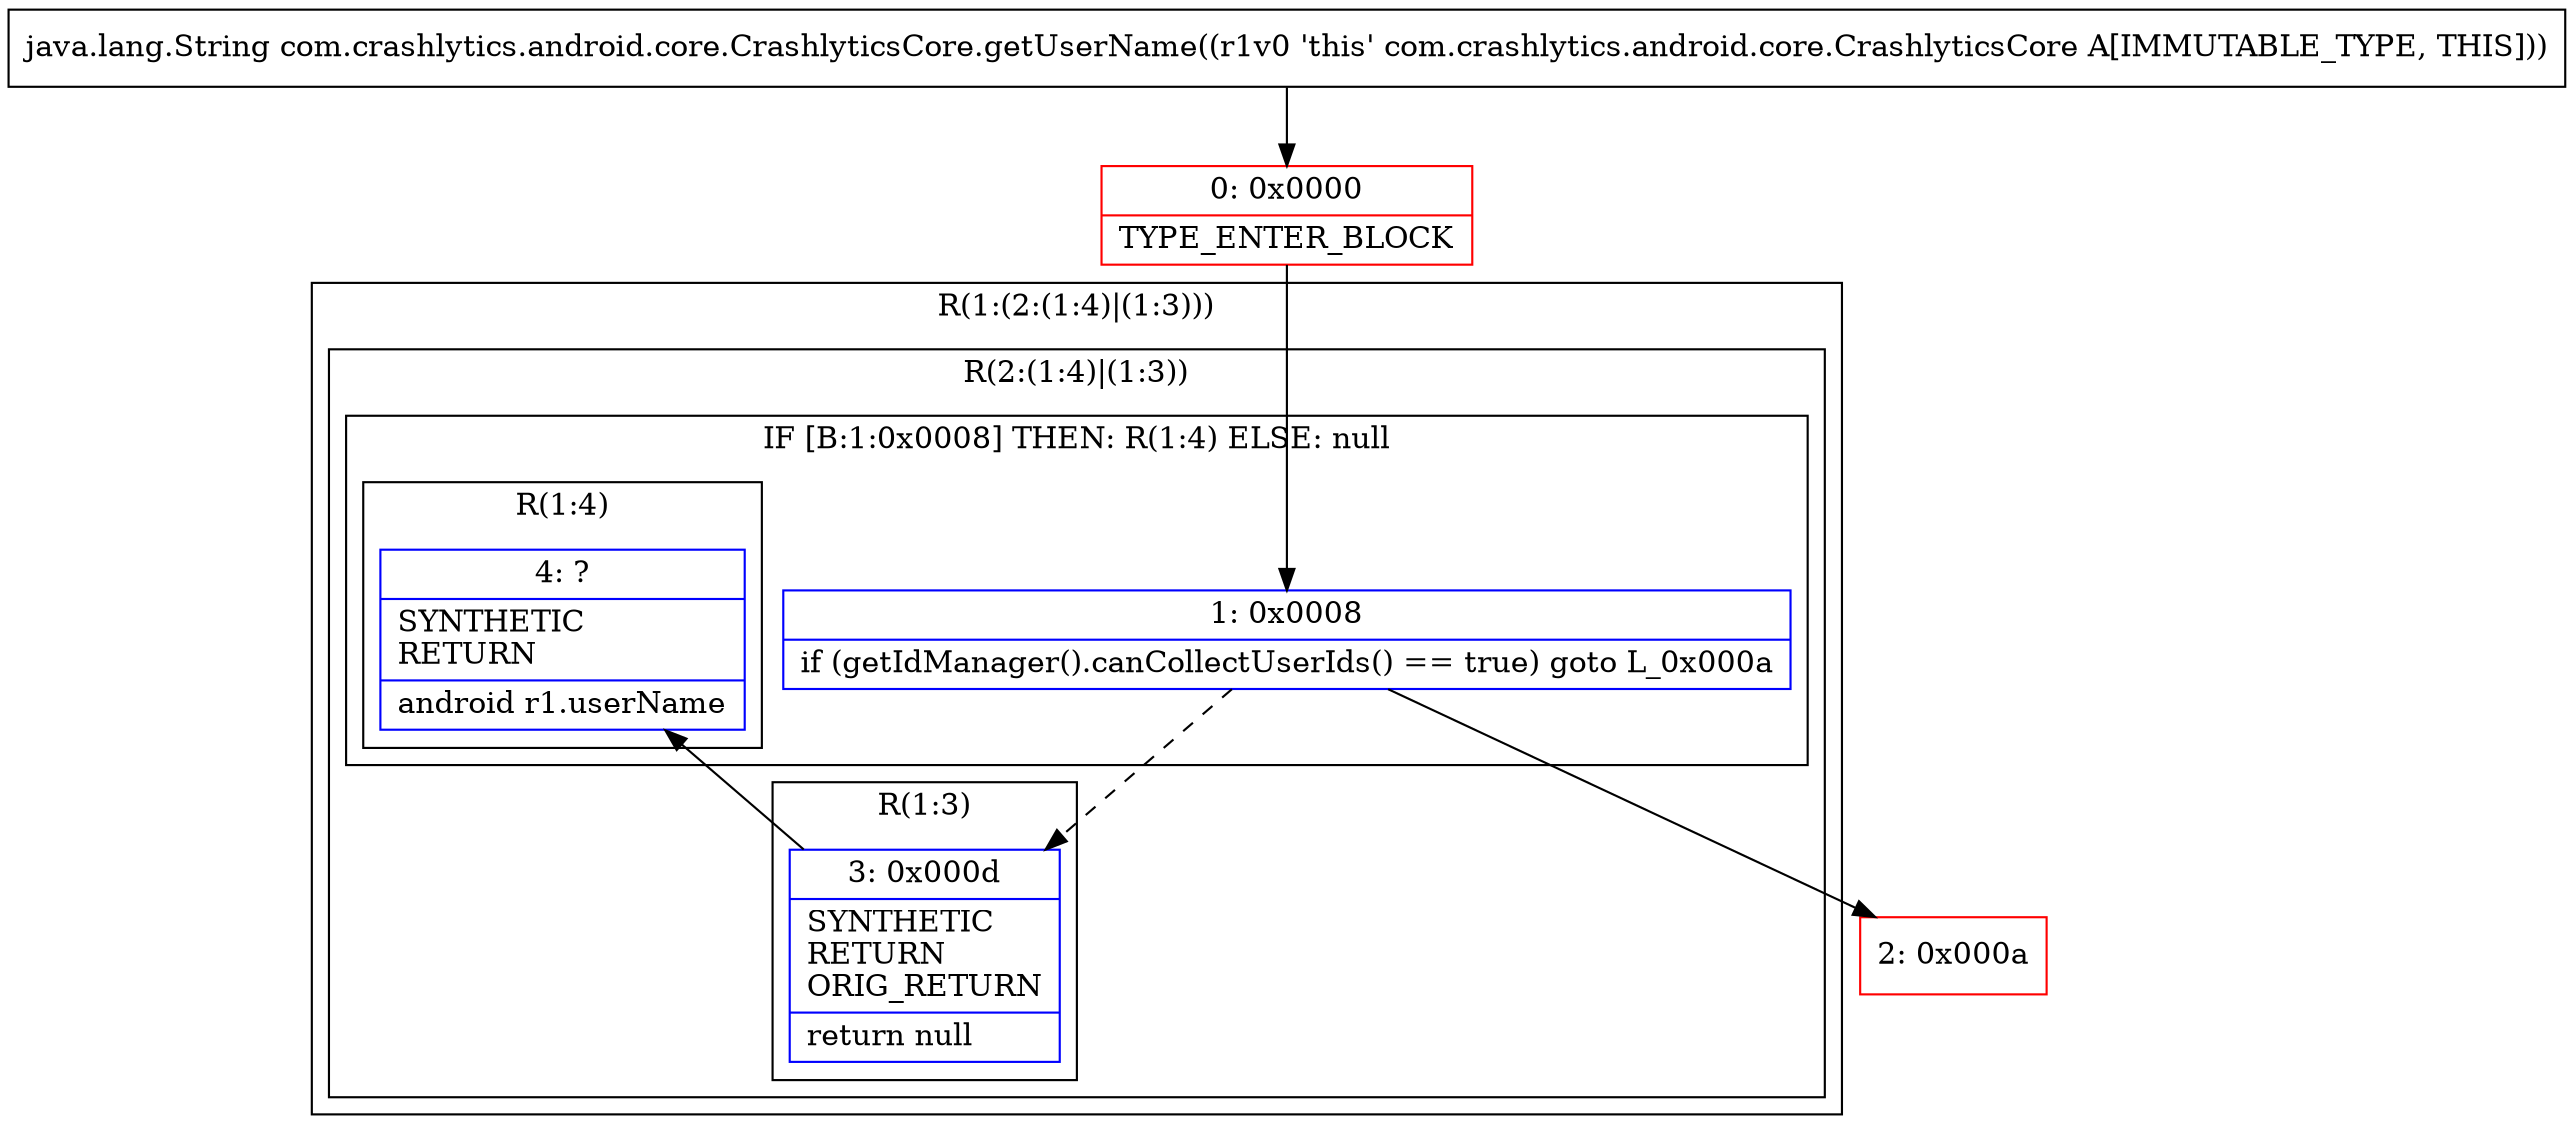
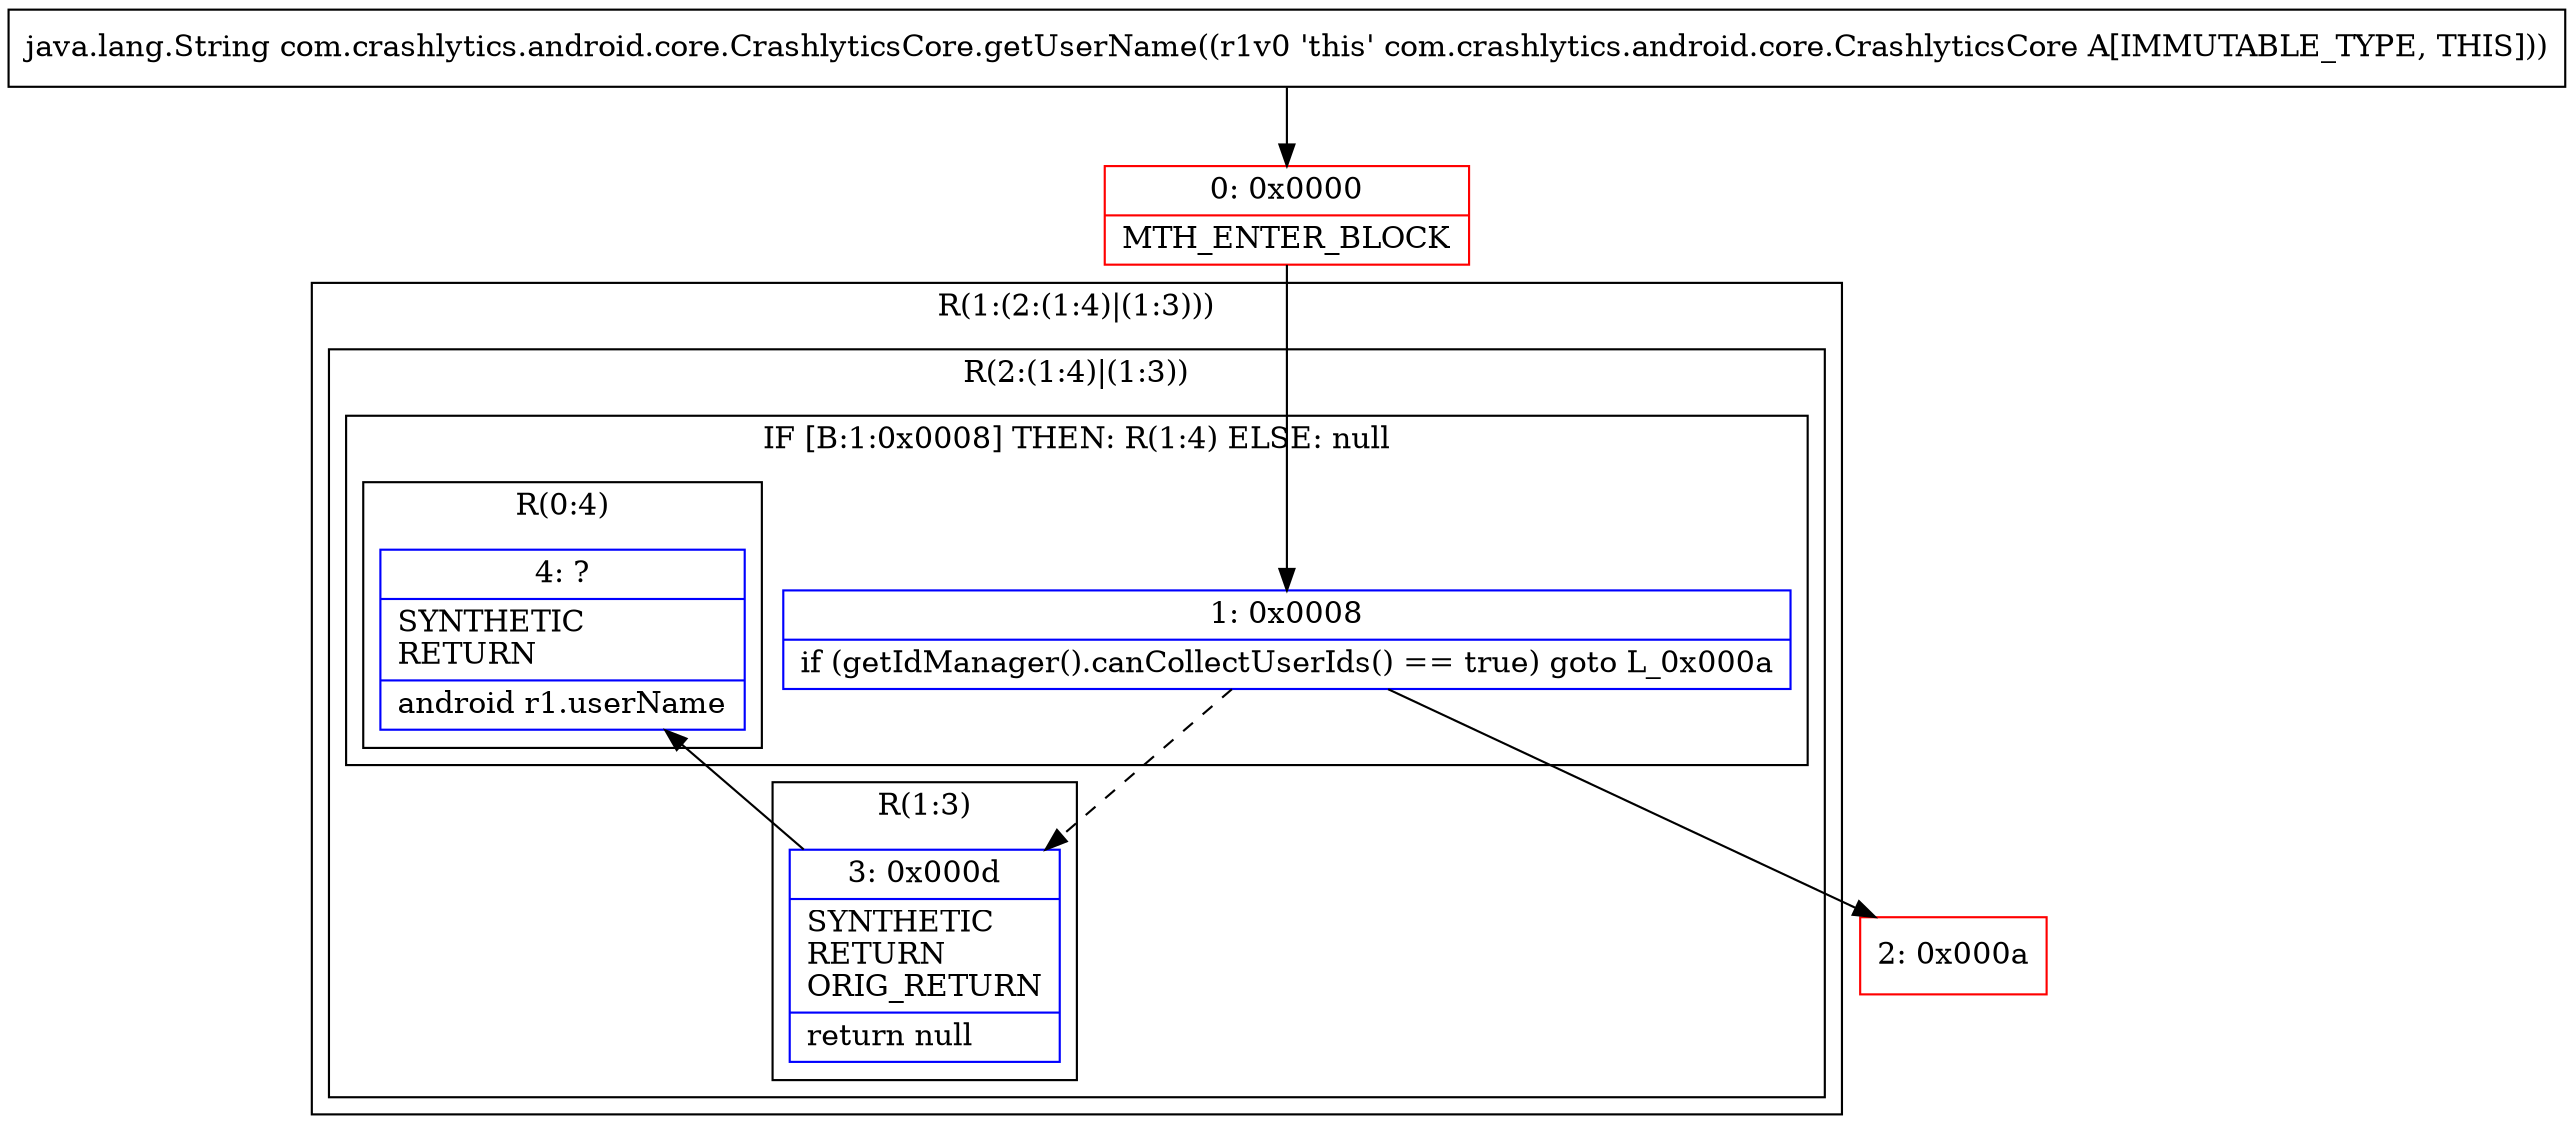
(1287, 239) -> (1287, 239)
(563, 507) -> (563, 507)
